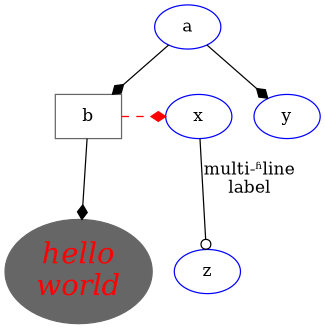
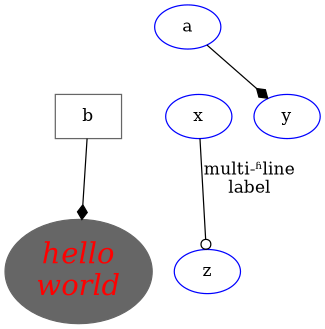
(146, 65) -> none
(136, 117) -> none
